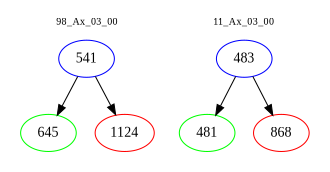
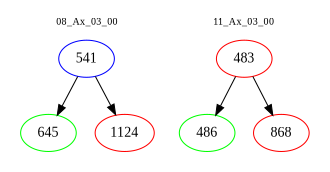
(88, 22) -> (88, 22)
(244, 59) -> (244, 59)
(207, 133) -> (207, 133)
